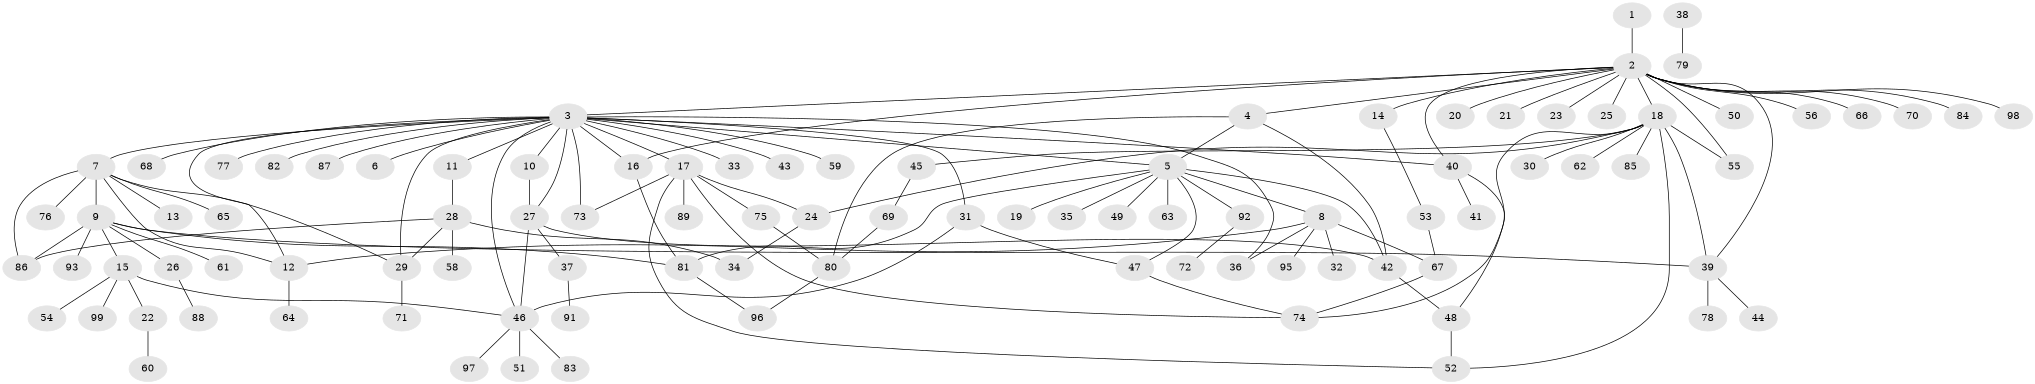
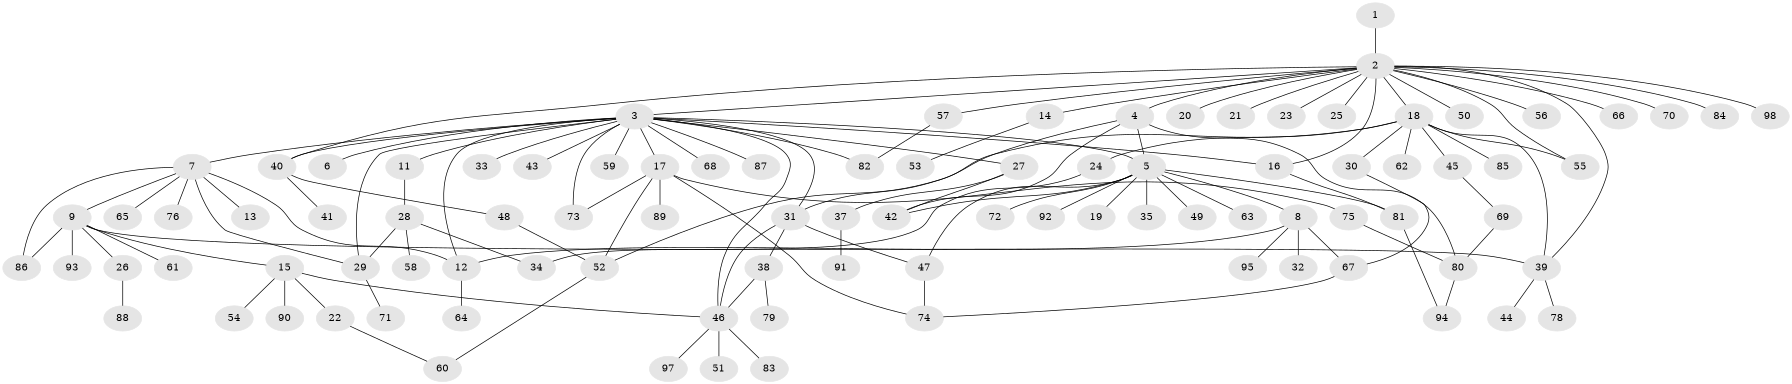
none -> (943, 116)
(224, 167) -> none
(530, 167) -> none
none -> (962, 170)
(748, 192) -> none
(1500, 193) -> none
(234, 231) -> none
none -> (778, 241)
(1432, 243) -> (1429, 219)
(1212, 245) -> (1071, 192)
(389, 246) -> none
(525, 268) -> (741, 293)
(1236, 268) -> none
(1419, 293) -> none
(97, 318) -> (285, 318)
none -> (521, 318)
(758, 318) -> (1442, 318)
